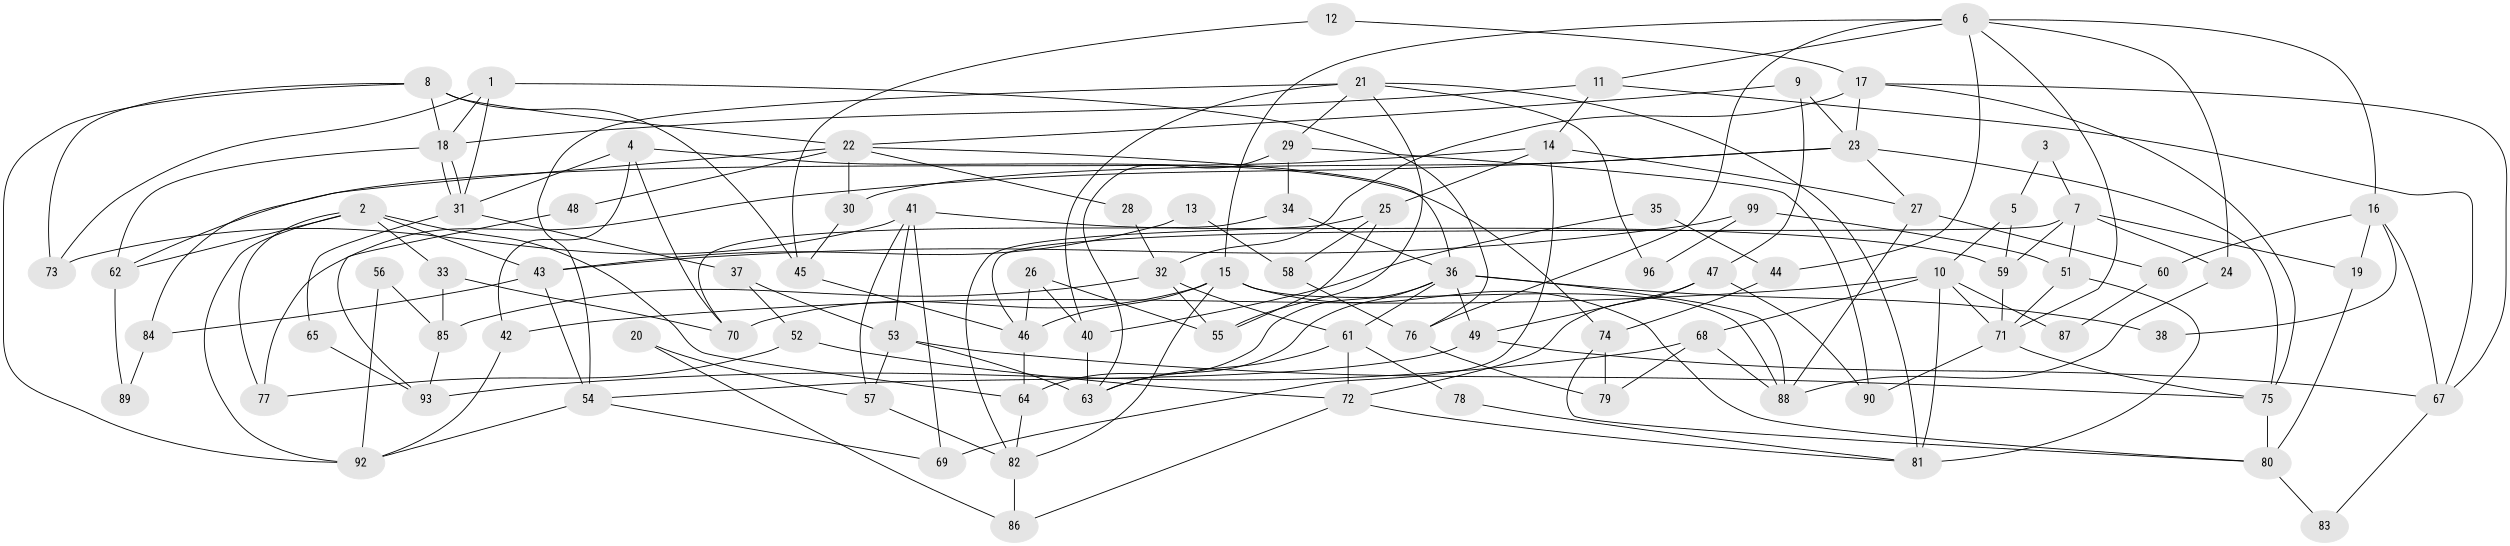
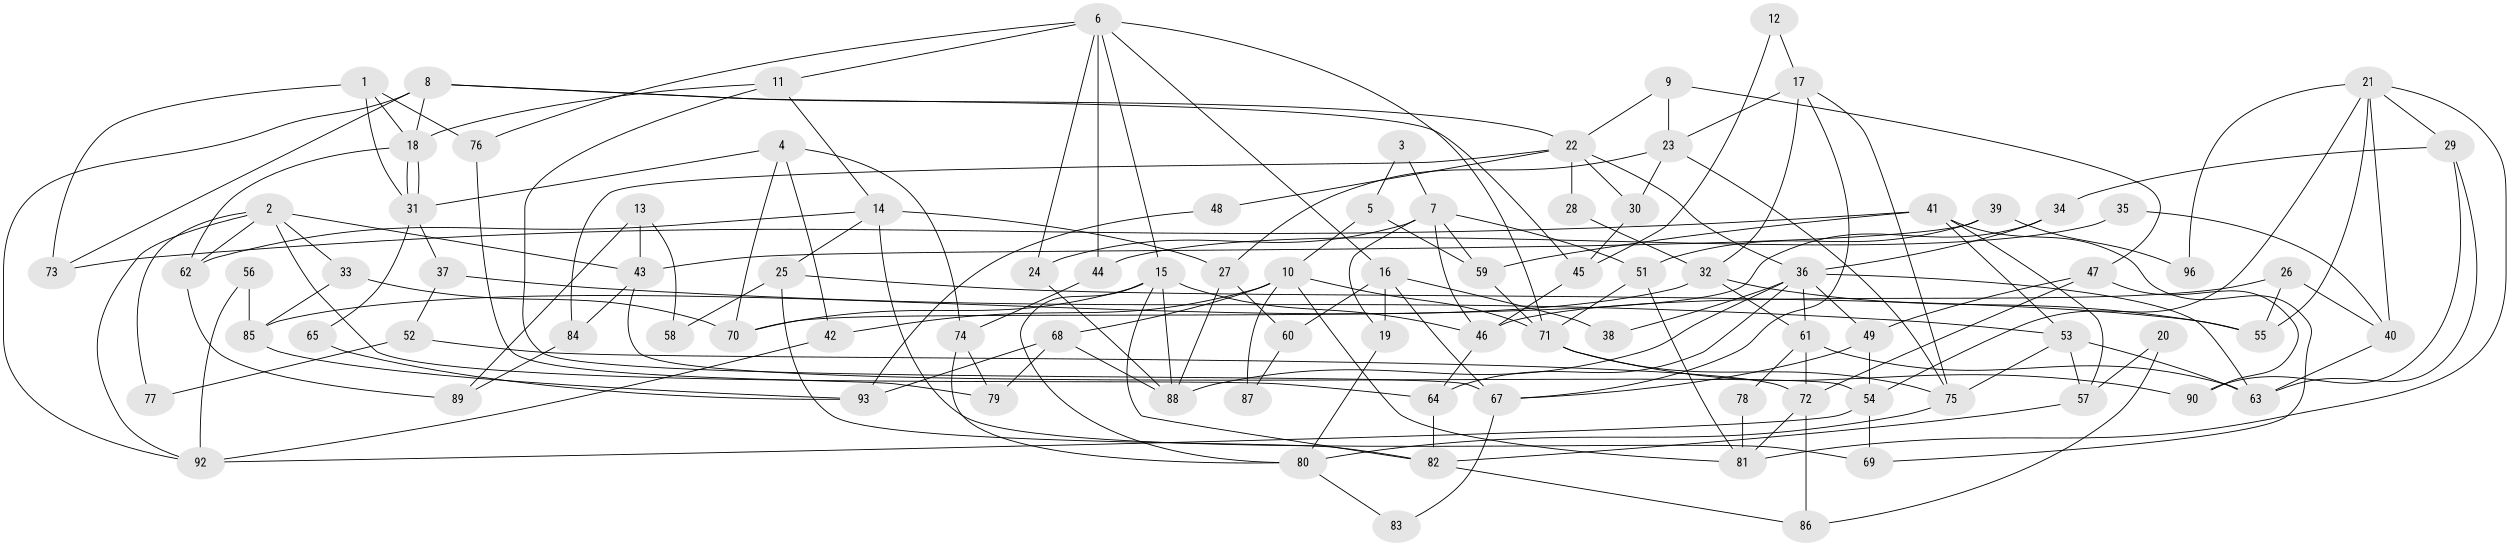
(841, 192) -> none
(1753, 210) -> (1996, 210)
none -> (549, 305)
(1361, 310) -> none
